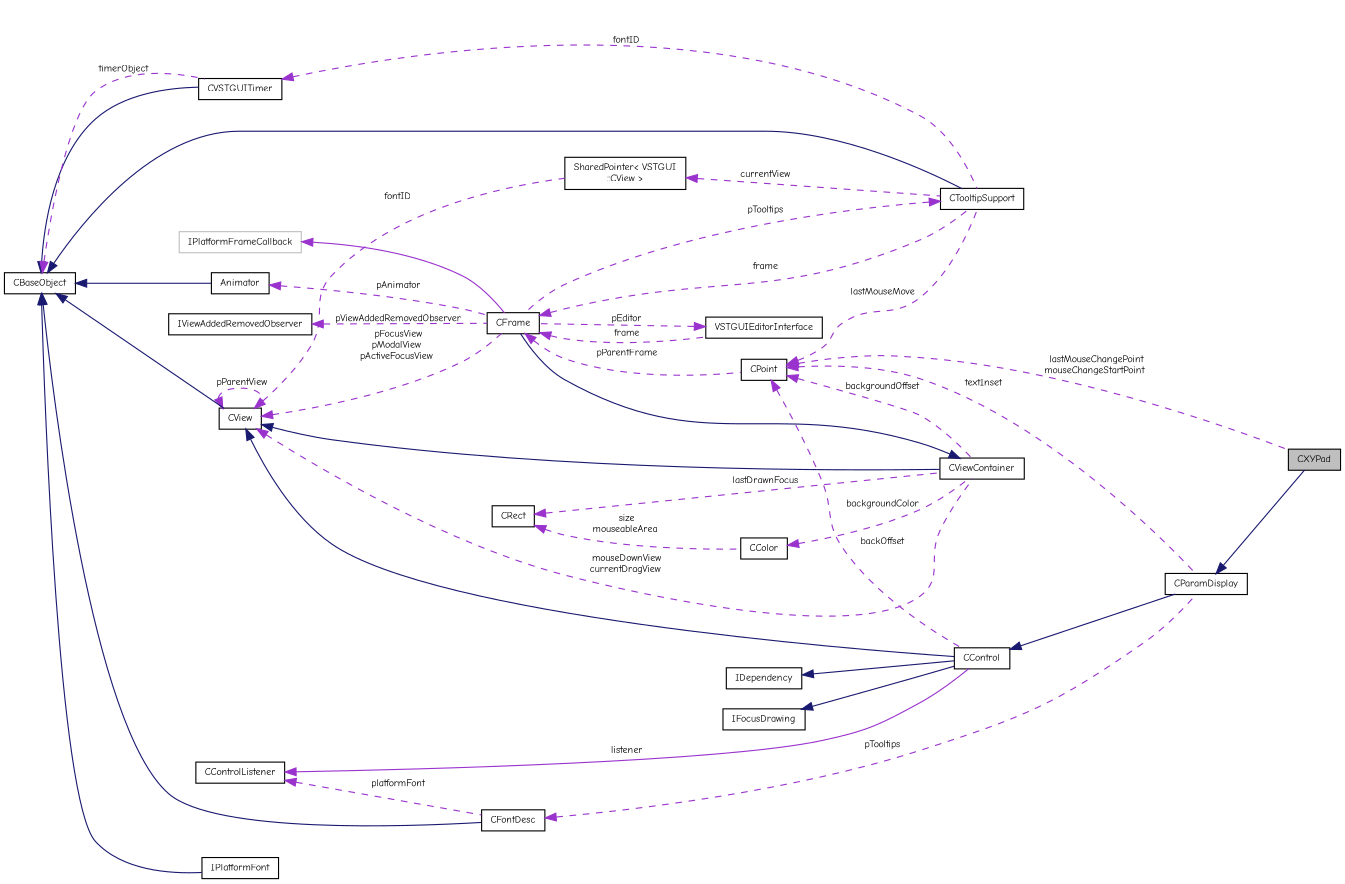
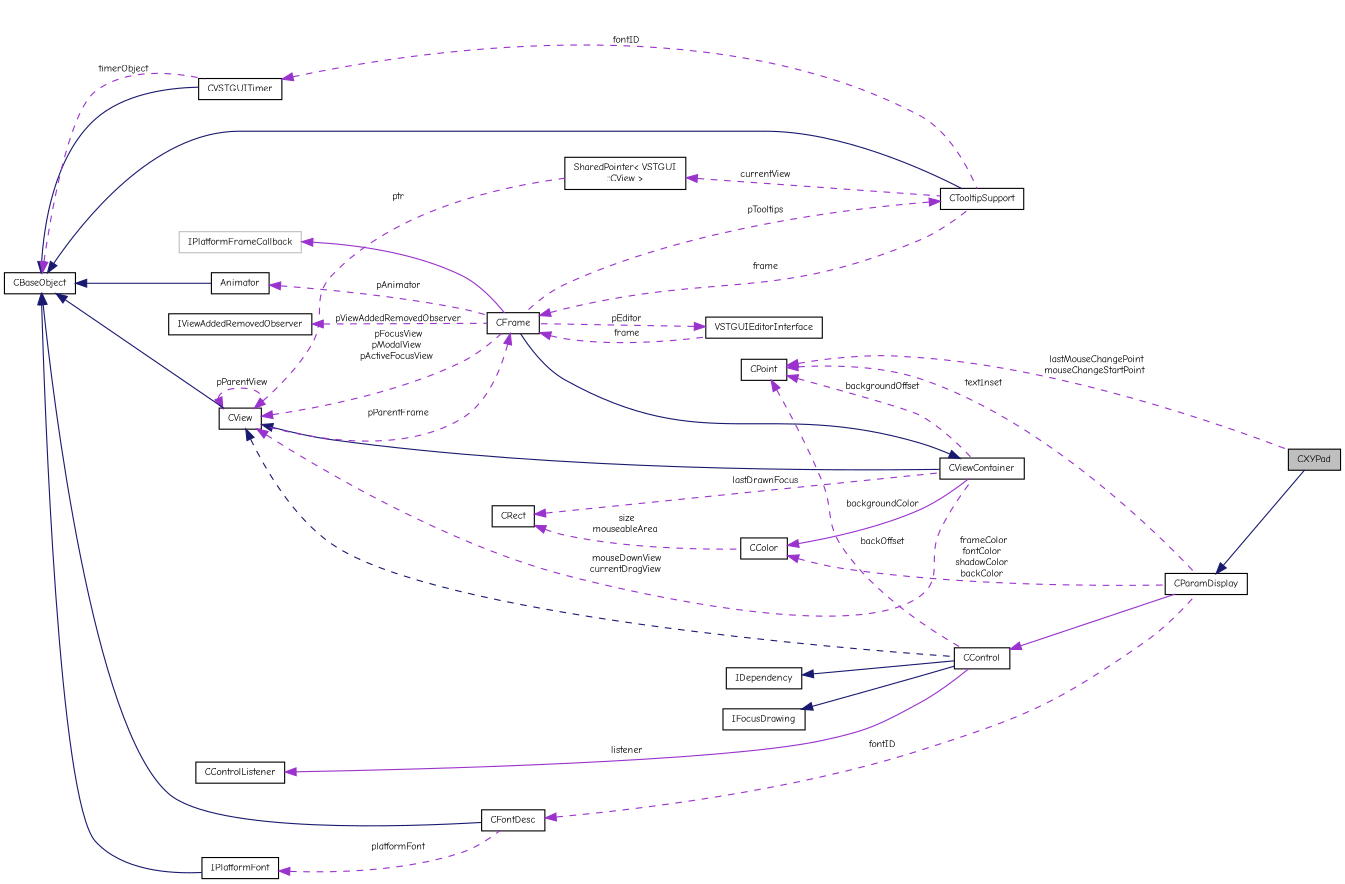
(397, 197) -> (397, 197)
(905, 306) -> none
(634, 373) -> (407, 438)
(888, 522) -> (888, 522)
none -> (981, 582)
(572, 613) -> (572, 613)
(1098, 620) -> (1098, 620)
(881, 745) -> (881, 745)
(389, 799) -> (399, 866)
